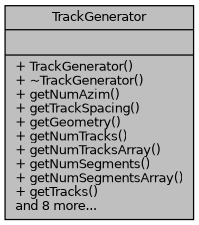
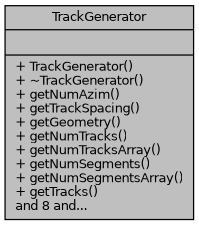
(56, 206) -> (52, 206)
